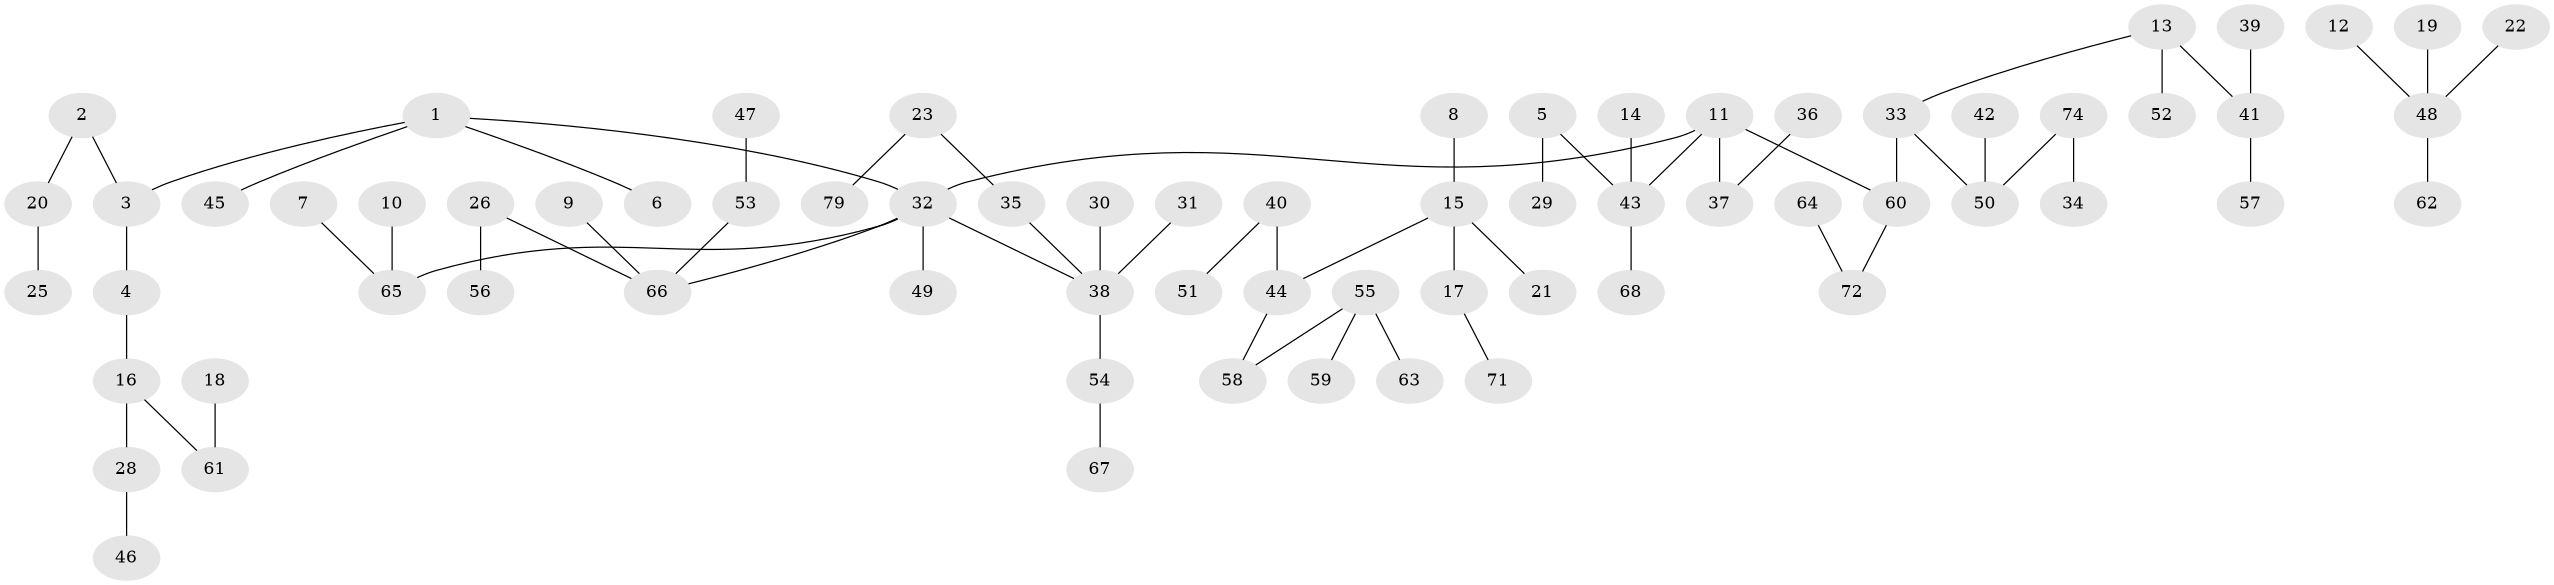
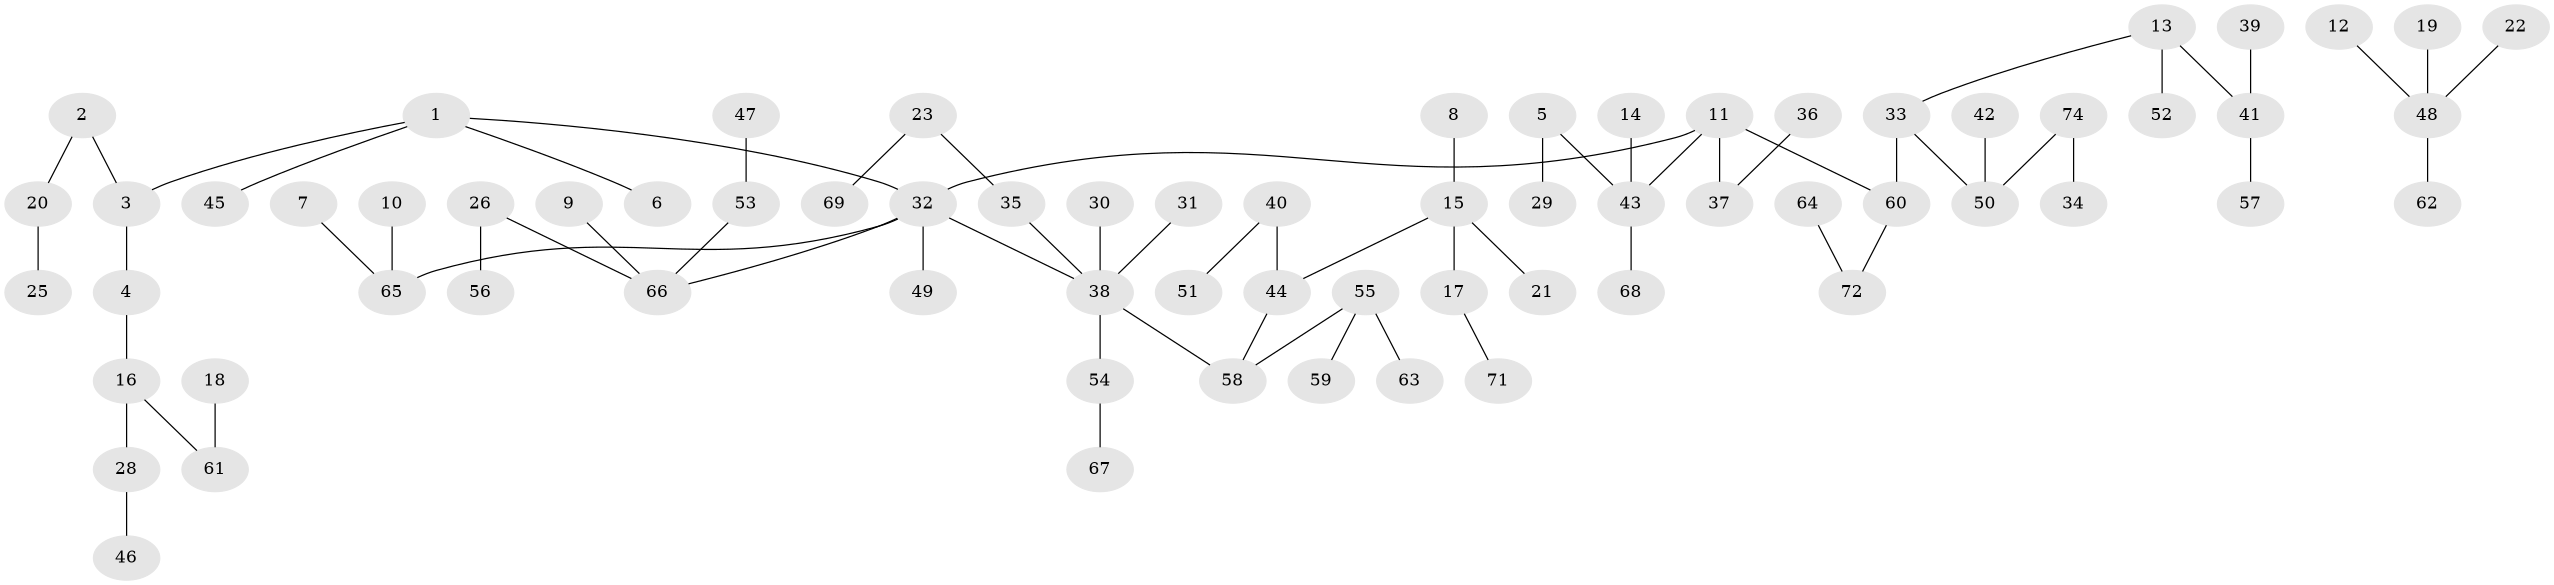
(835, 204) -> (835, 204)
none -> (1167, 337)
